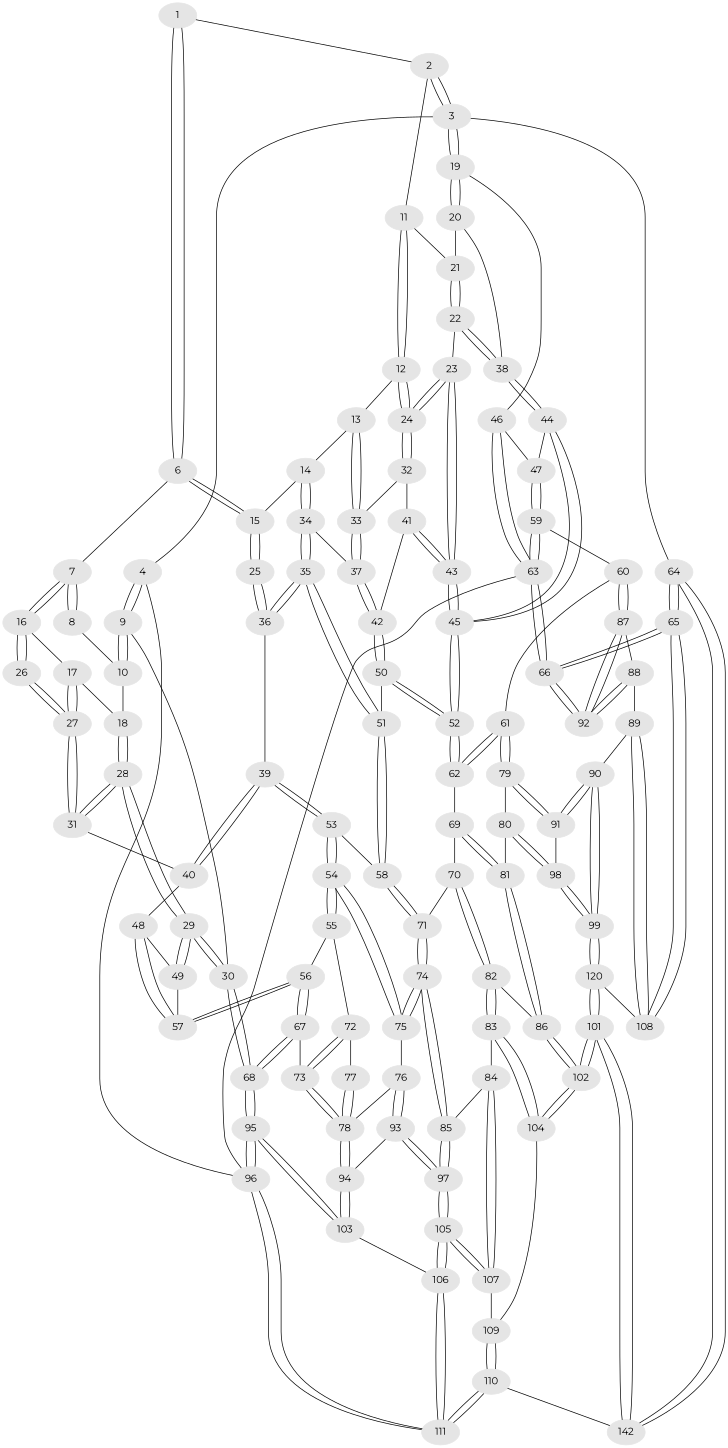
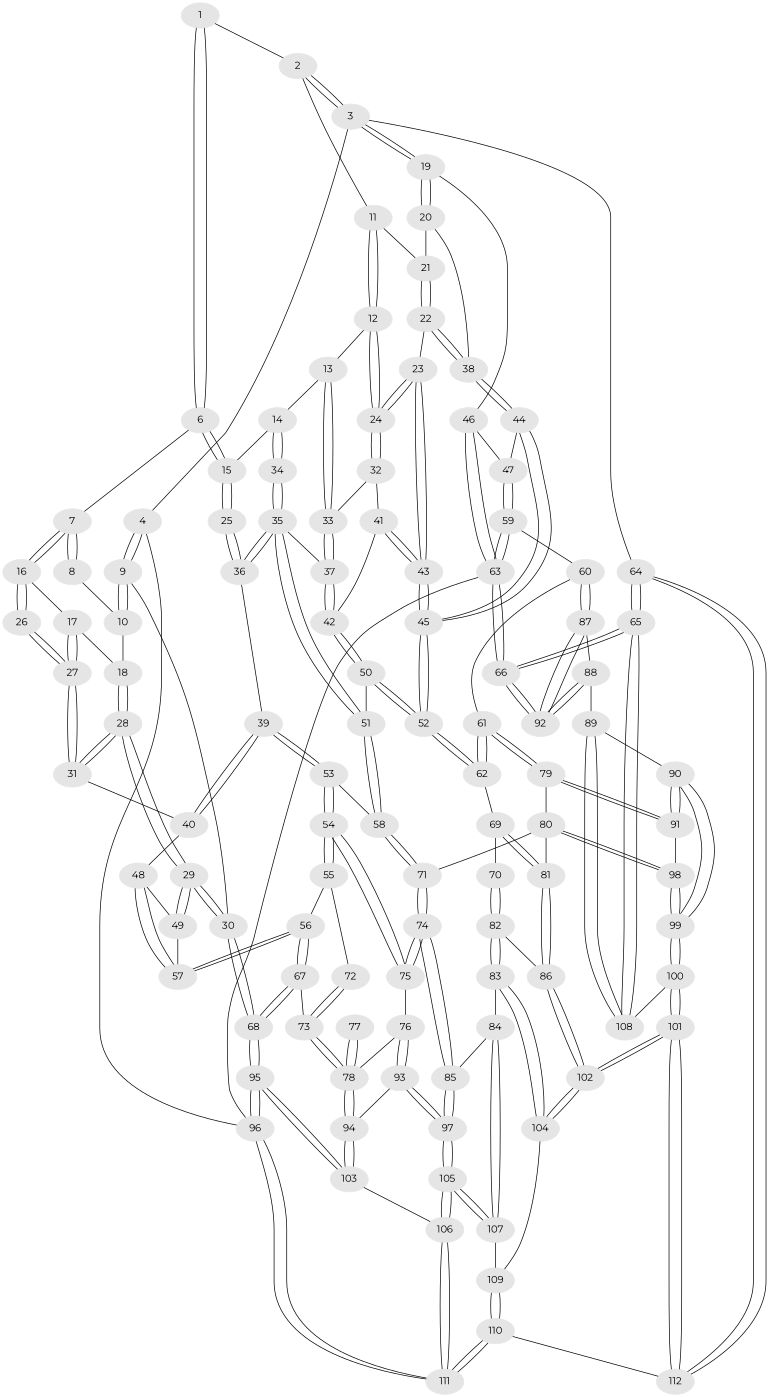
(331, 547) -> (304, 547)
(439, 901) -> (485, 852)
(595, 977) -> (675, 977)
(351, 1053) -> none
(626, 1432) -> (675, 1382)
